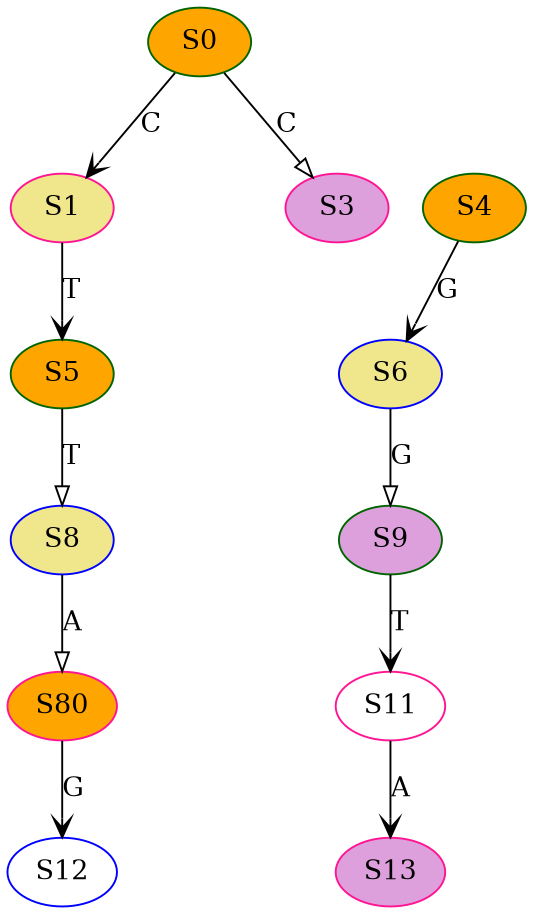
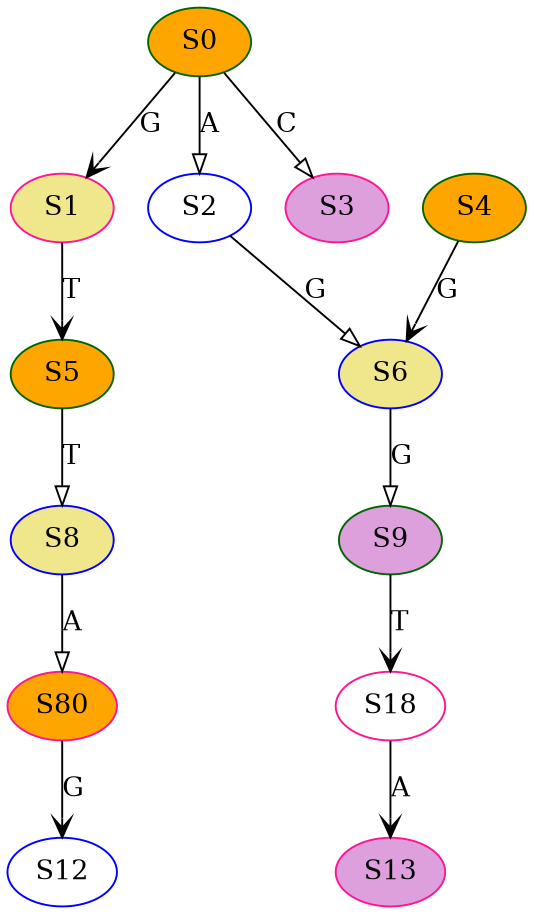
(151, 125) -> (151, 125)
none -> (200, 208)
(390, 706) -> (390, 706)
